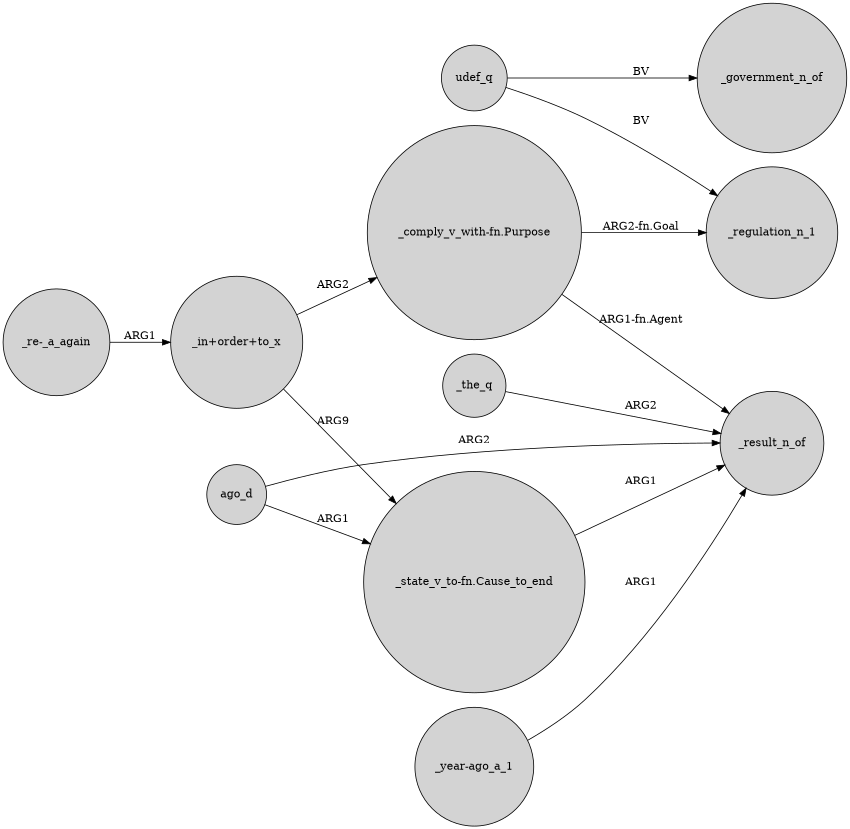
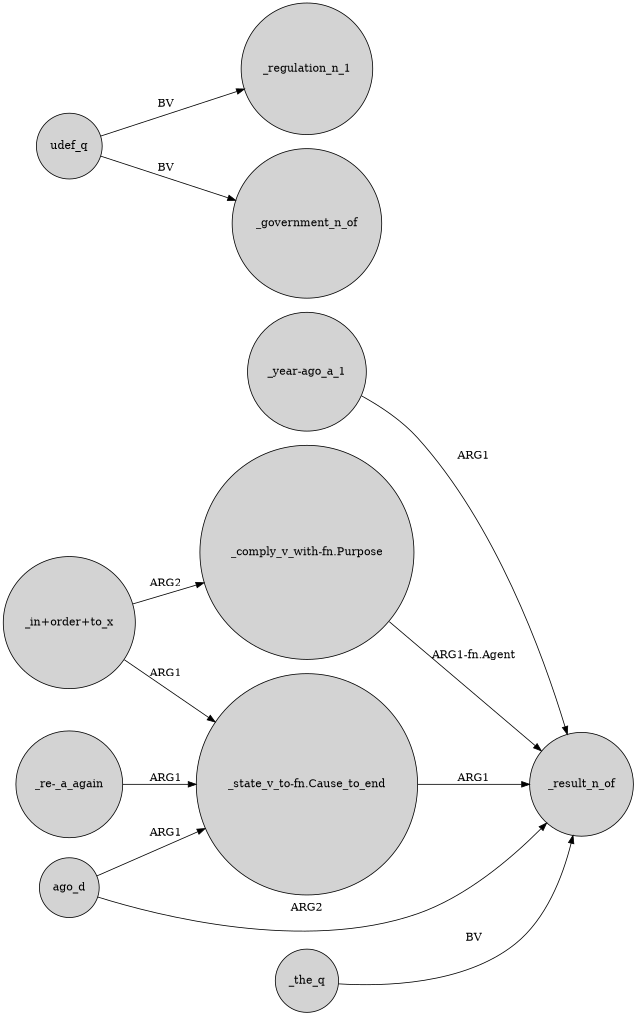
(640, 233) -> none
(136, 342) -> (155, 784)
(641, 406) -> (474, 938)
(333, 422) -> (166, 673)
